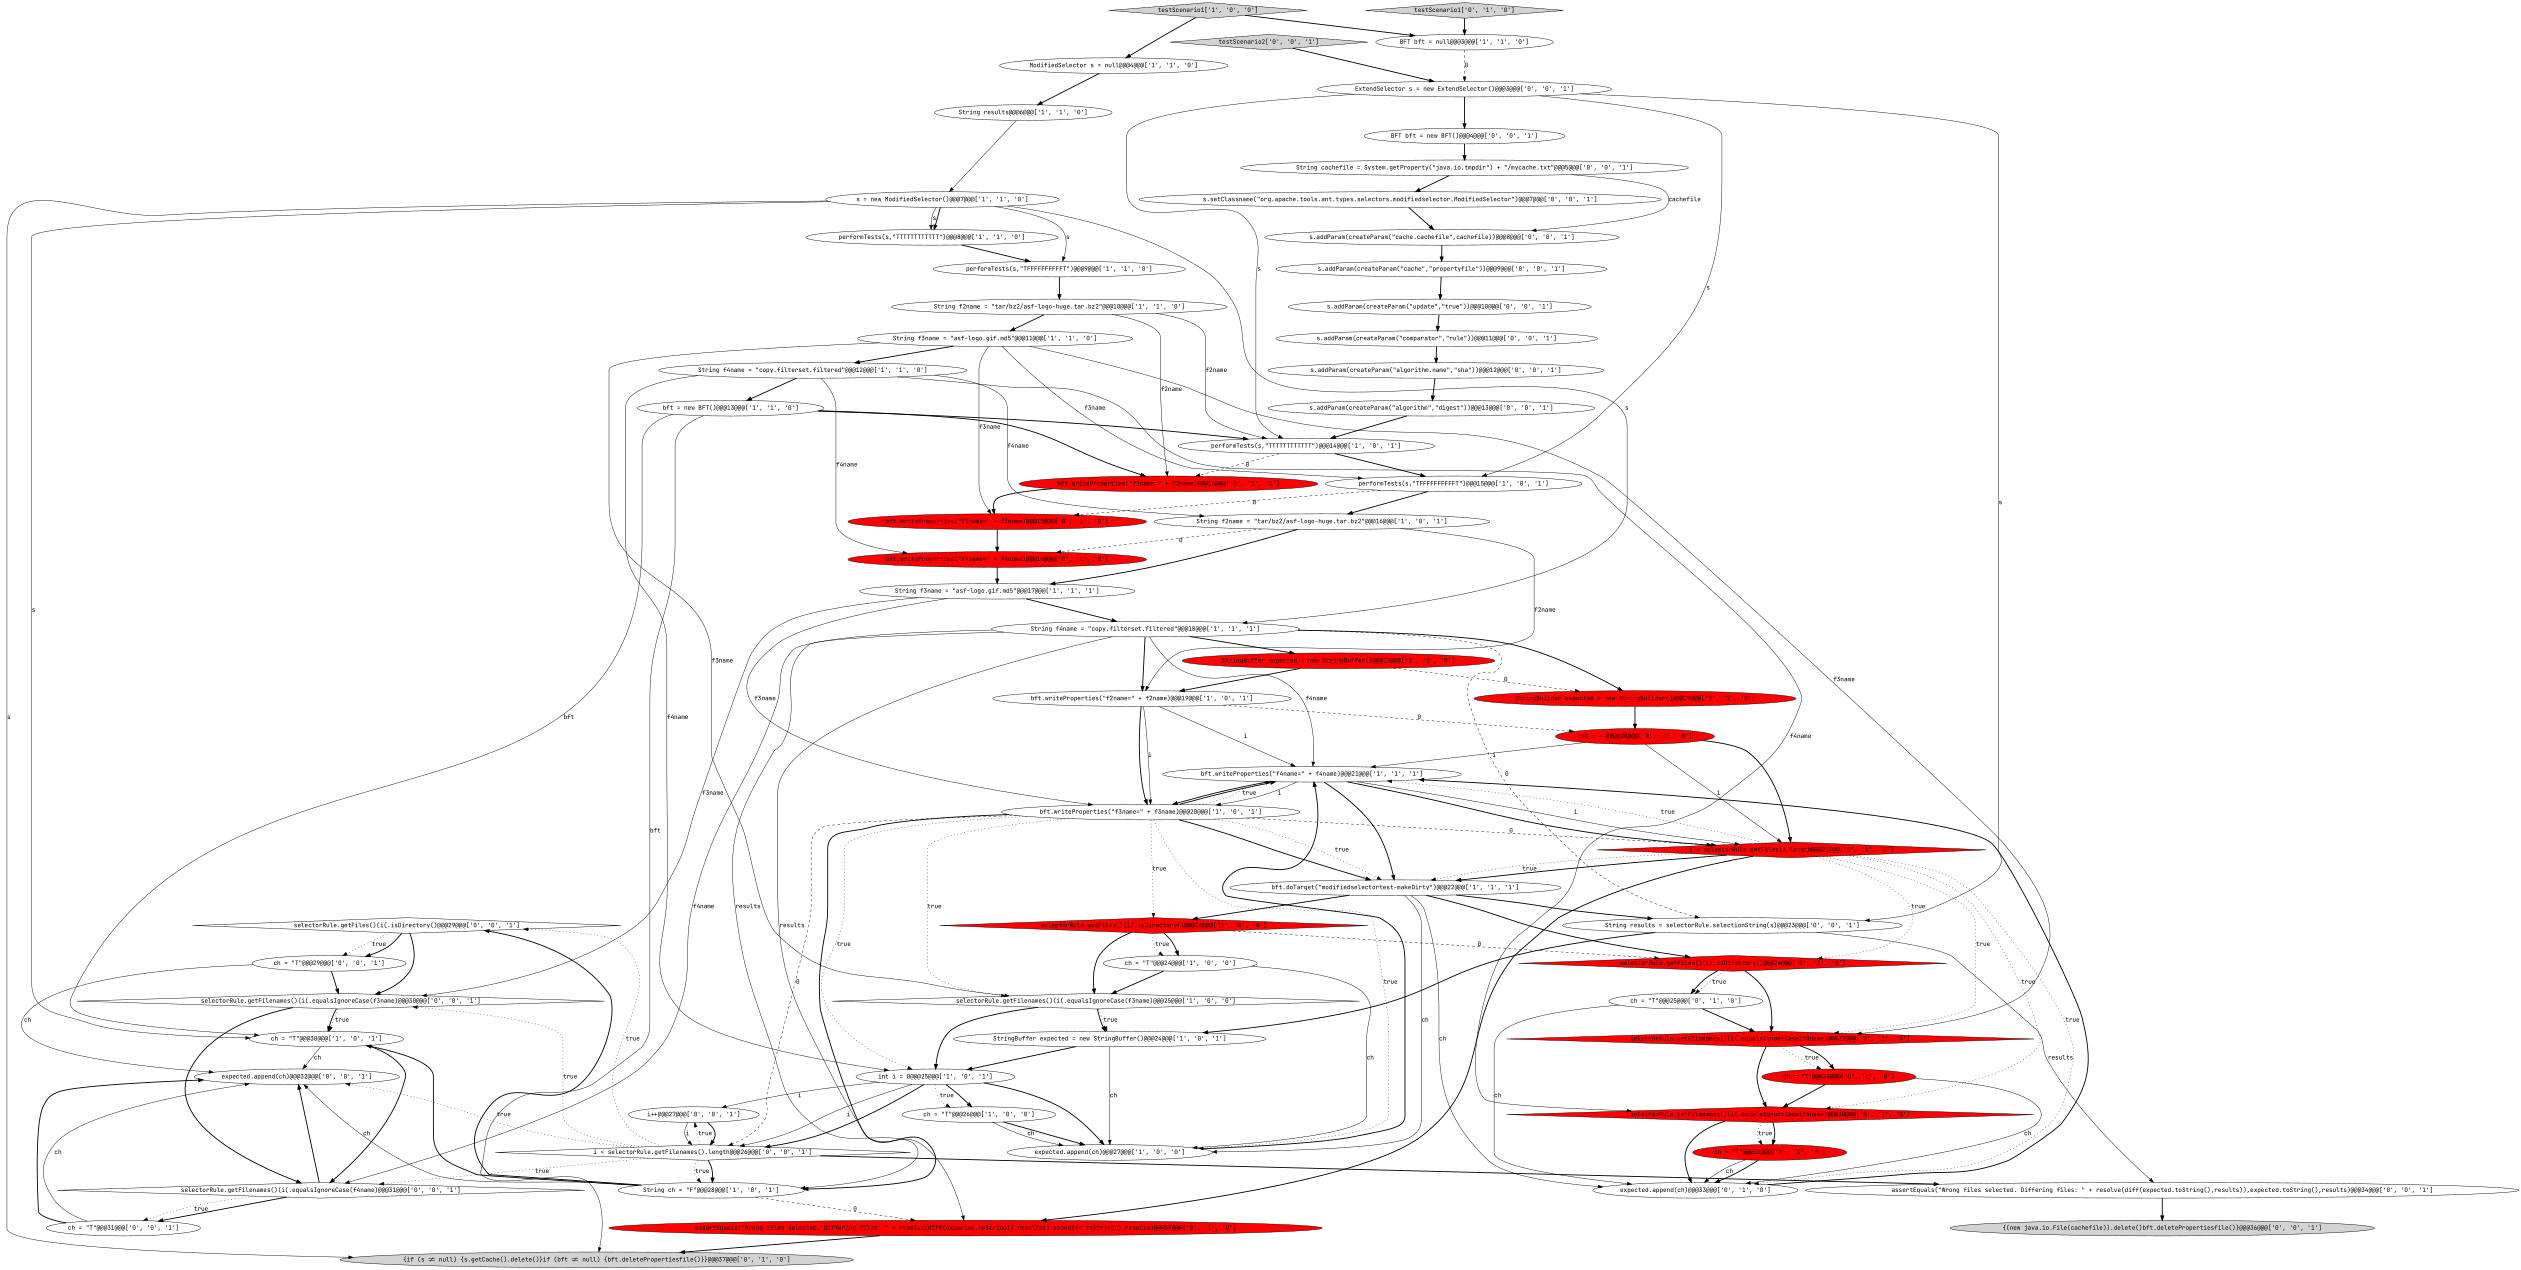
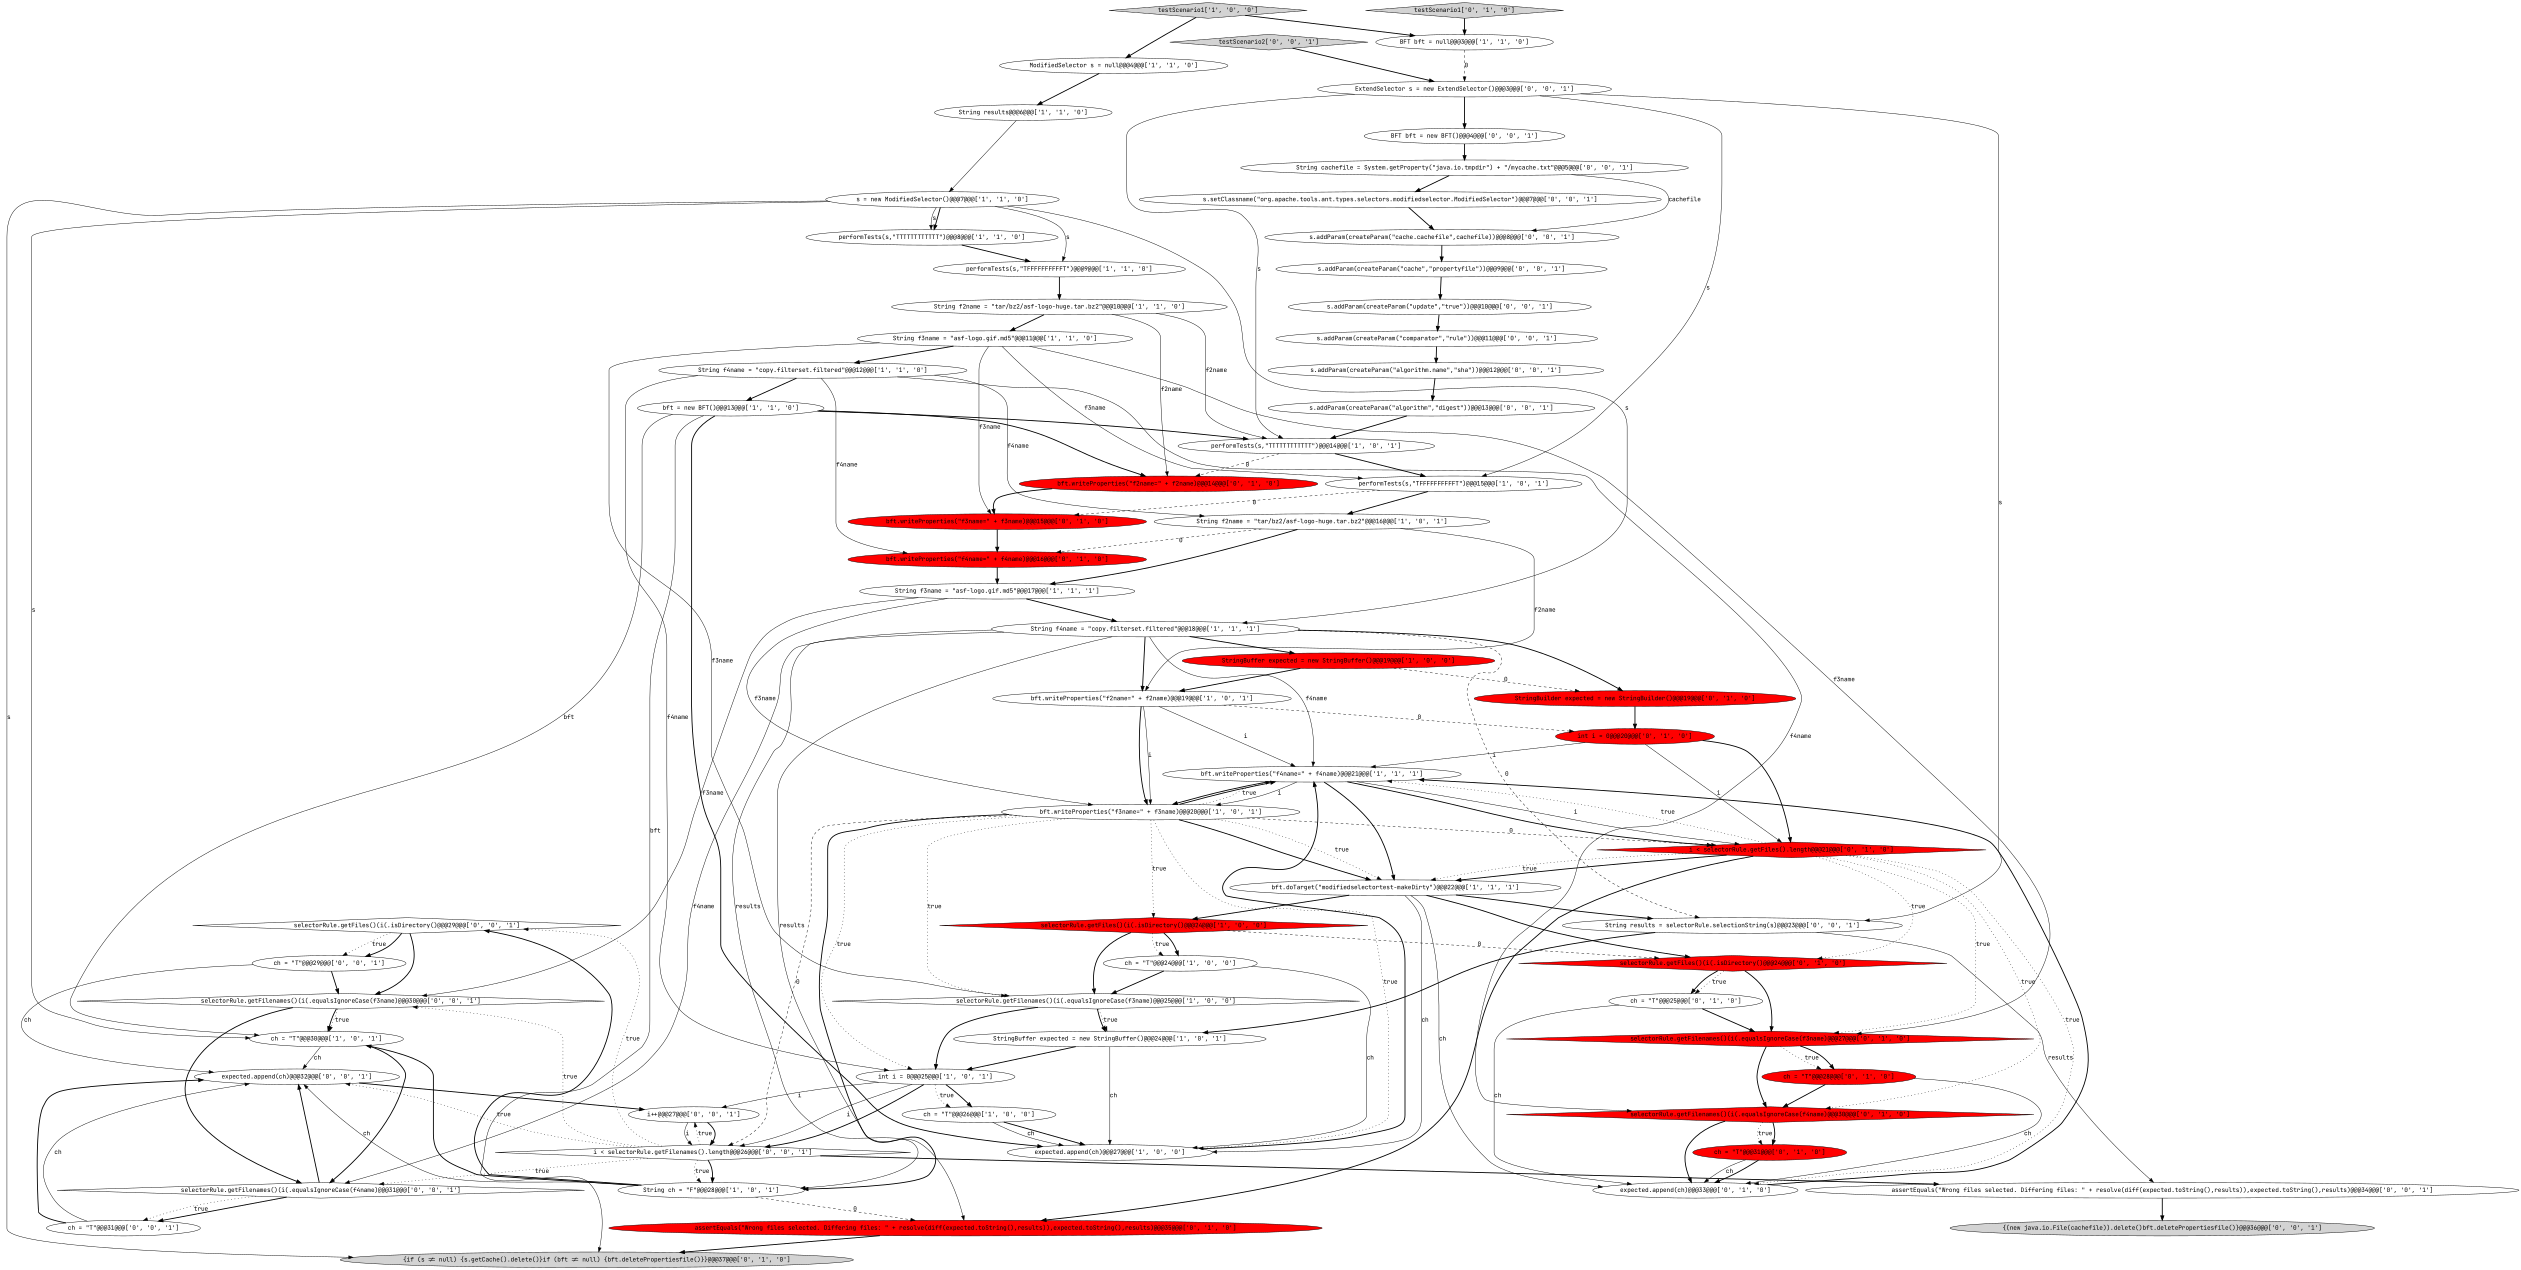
none -> (492, 1095)
(1048, 1101) -> (721, 871)
